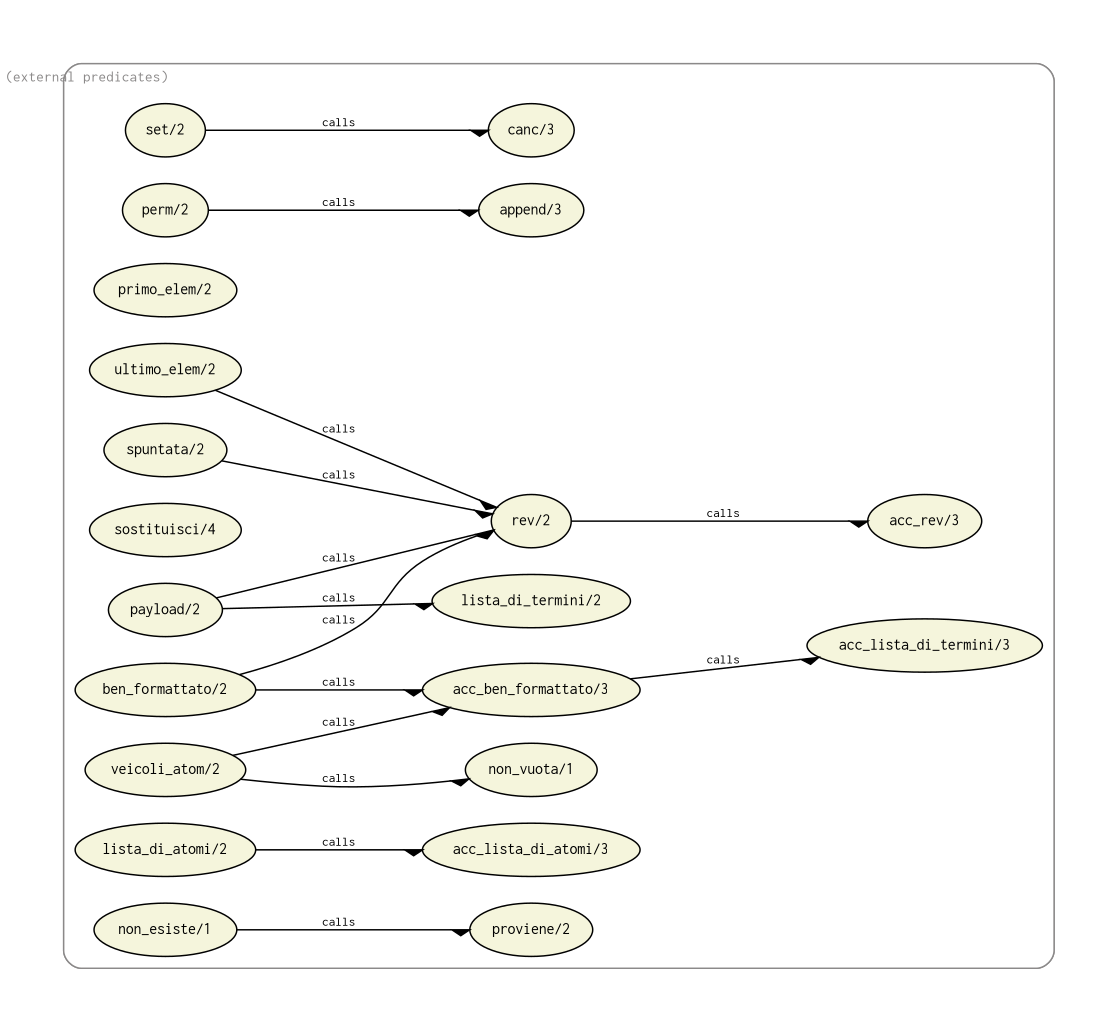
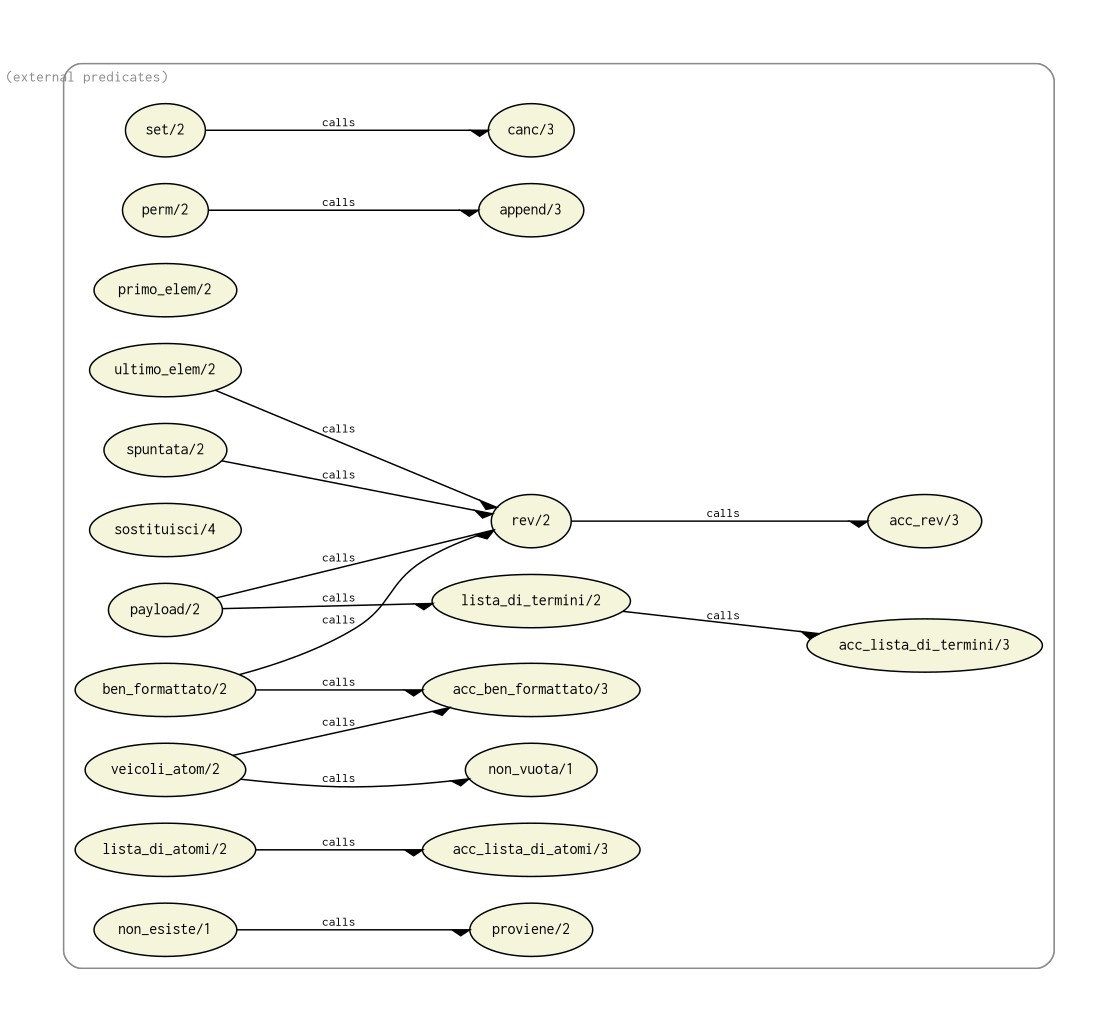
(715, 669) -> (712, 621)
